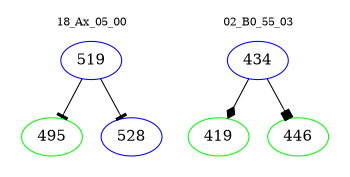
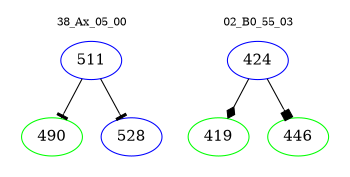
(92, 23) -> (92, 23)
(91, 60) -> (91, 60)
(258, 60) -> (258, 60)
(52, 137) -> (52, 137)
